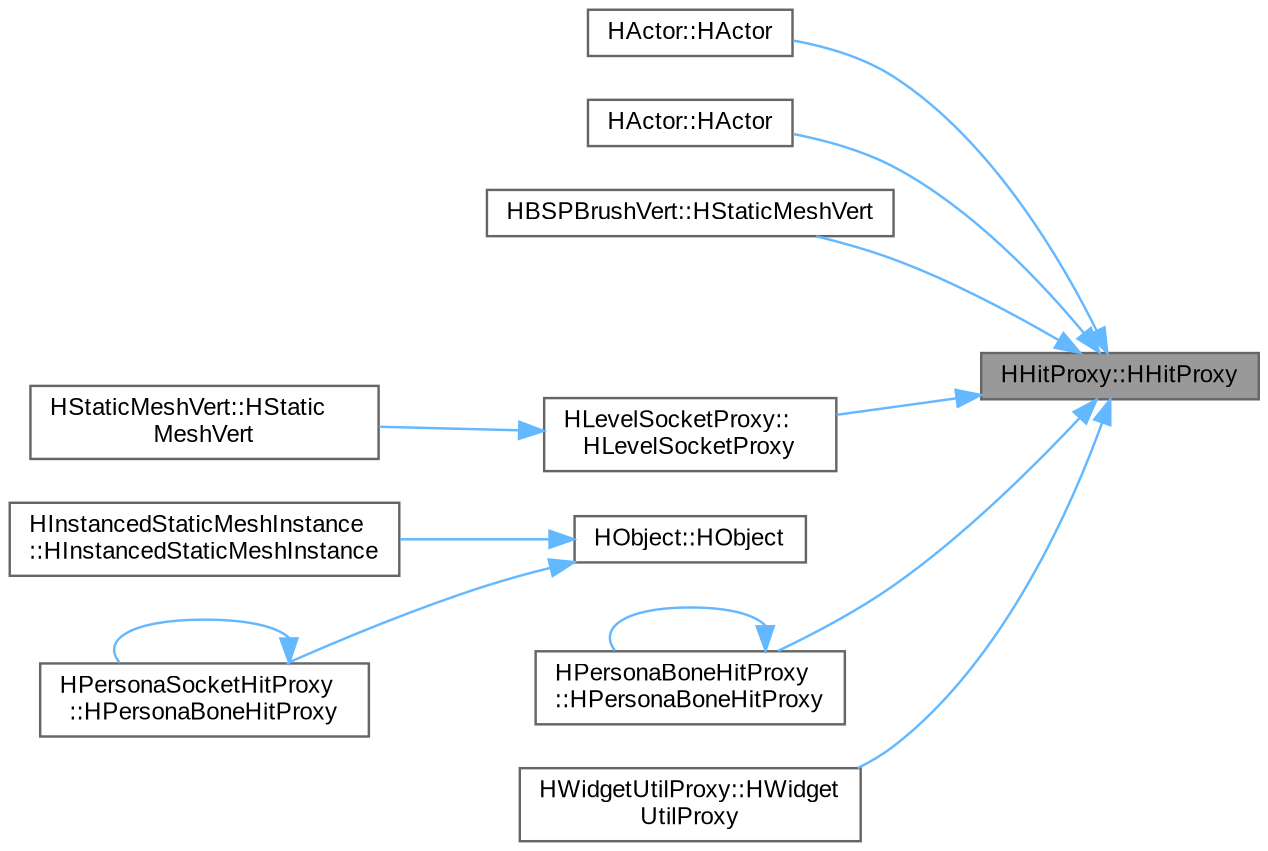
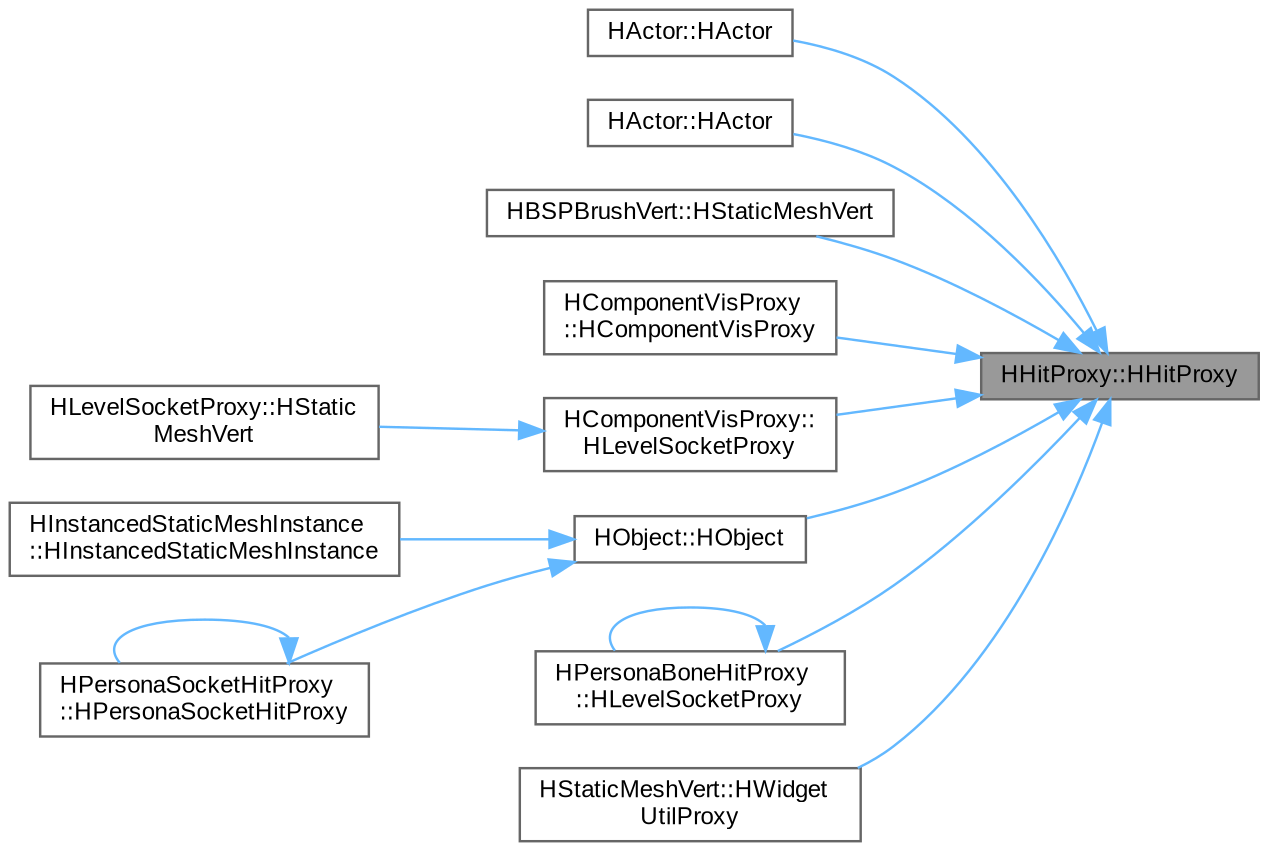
none -> (690, 318)
(205, 422) -> (205, 422)
(690, 435) -> (690, 435)
none -> (937, 475)
(690, 688) -> (690, 688)
(205, 700) -> (205, 700)
(690, 805) -> (690, 805)
